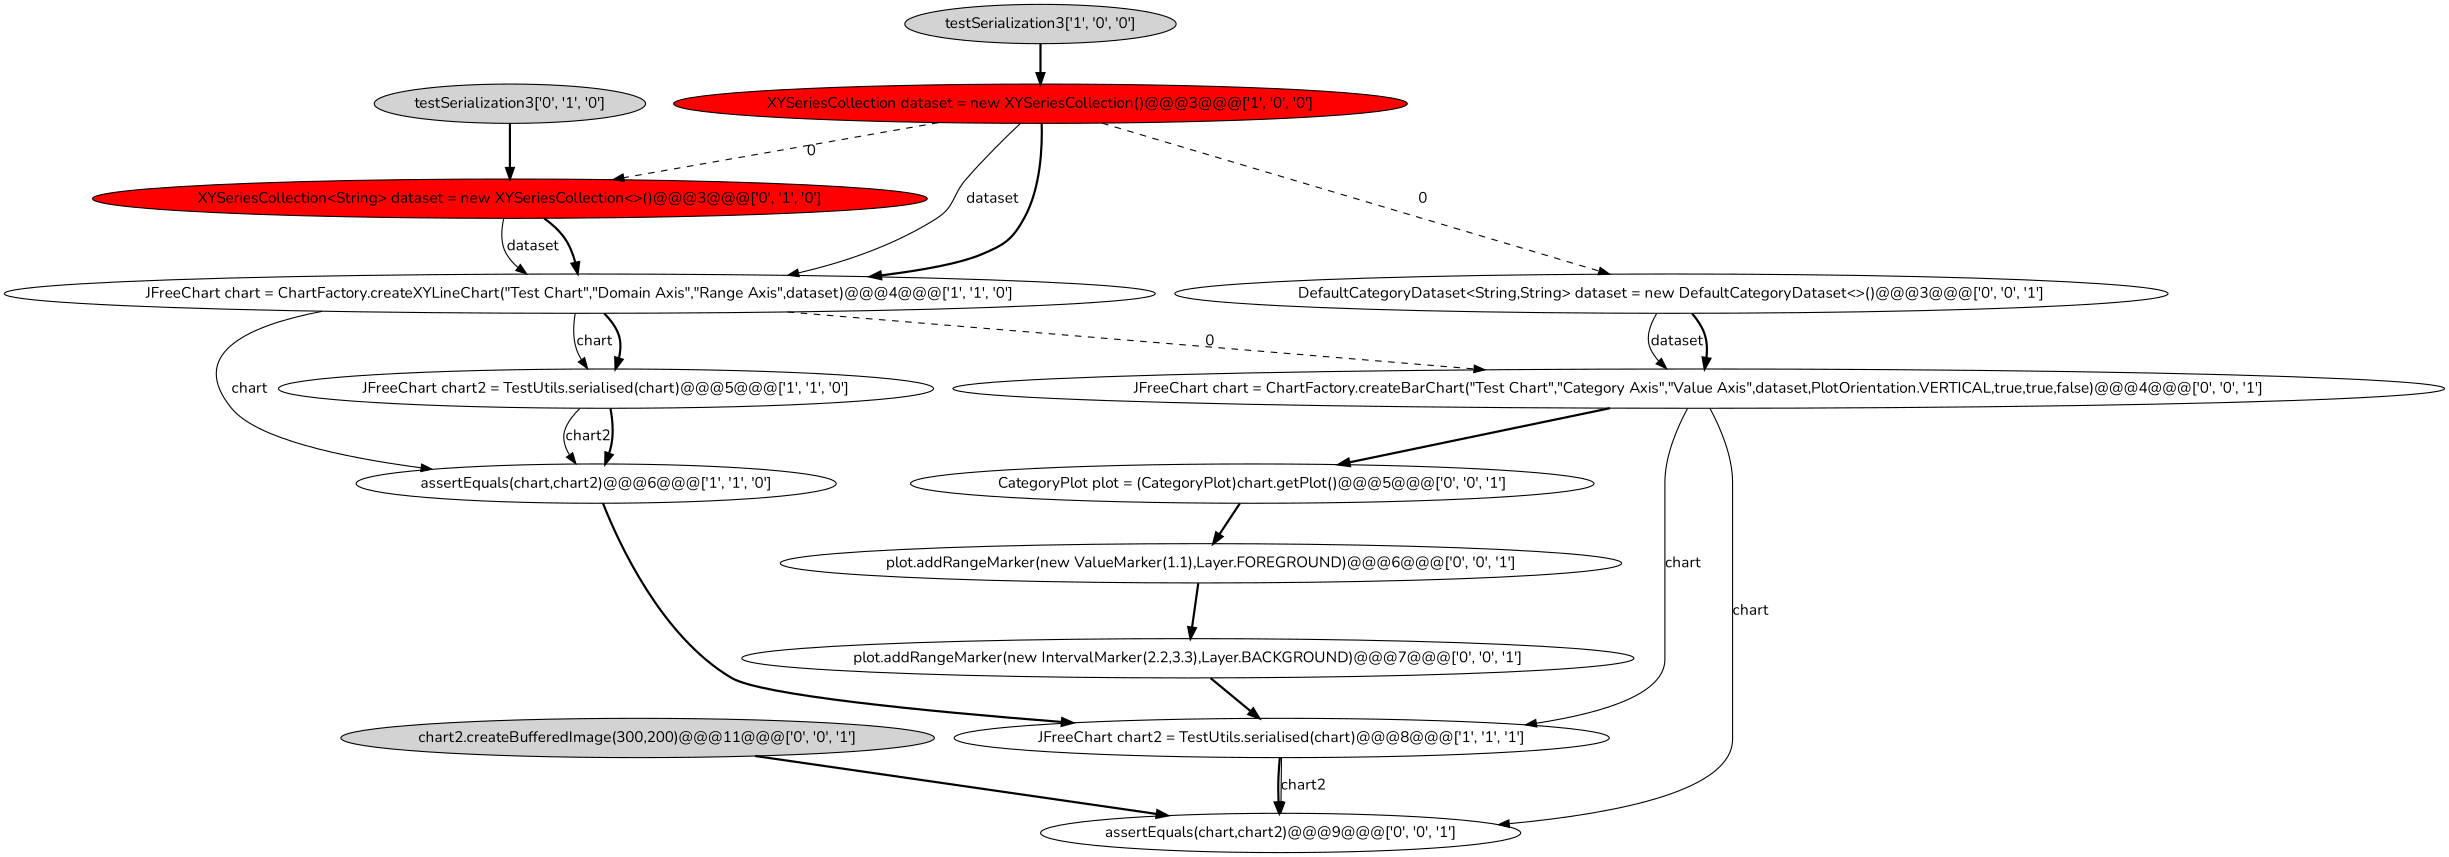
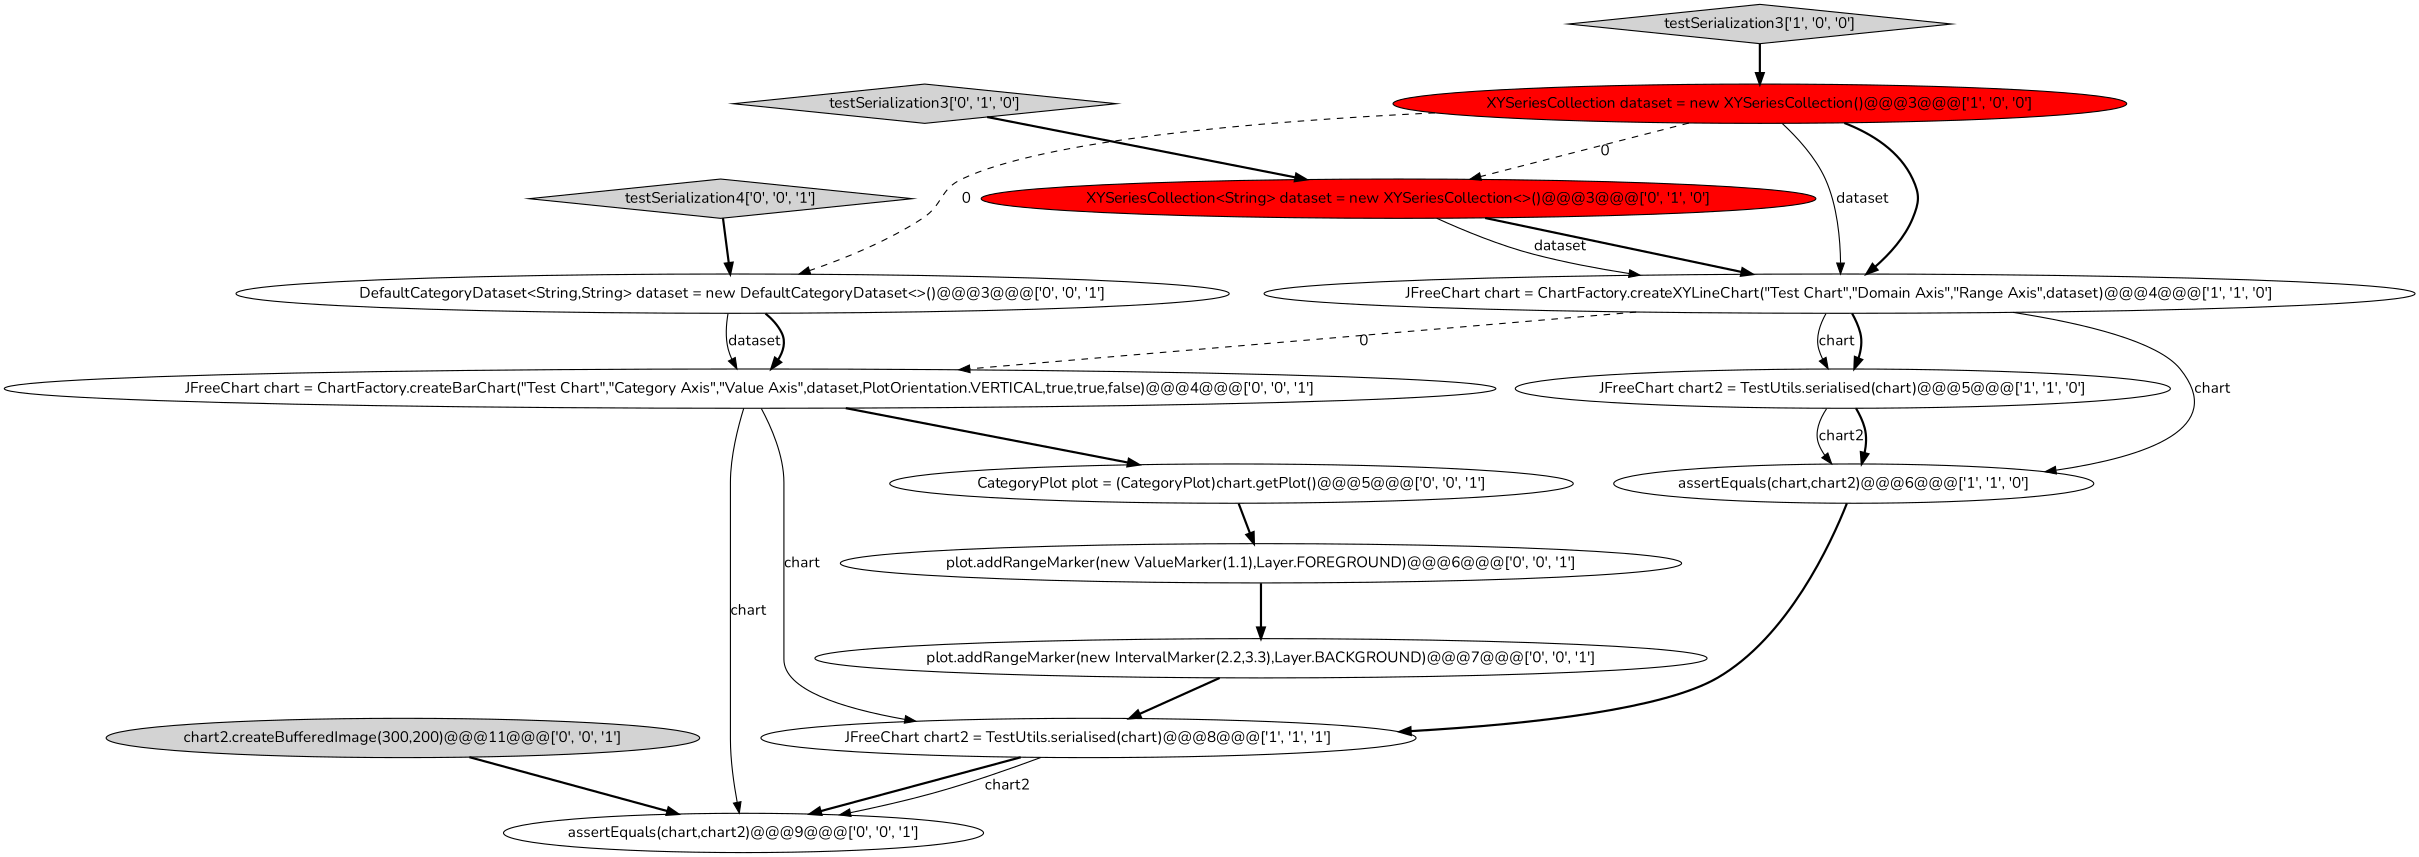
(1040, 24) -> (1760, 24)
(510, 104) -> (925, 104)
none -> (721, 199)
